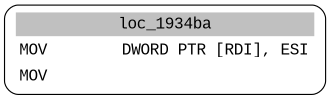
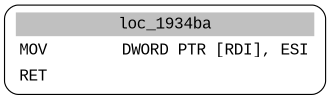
(71, 76) -> (71, 76)
